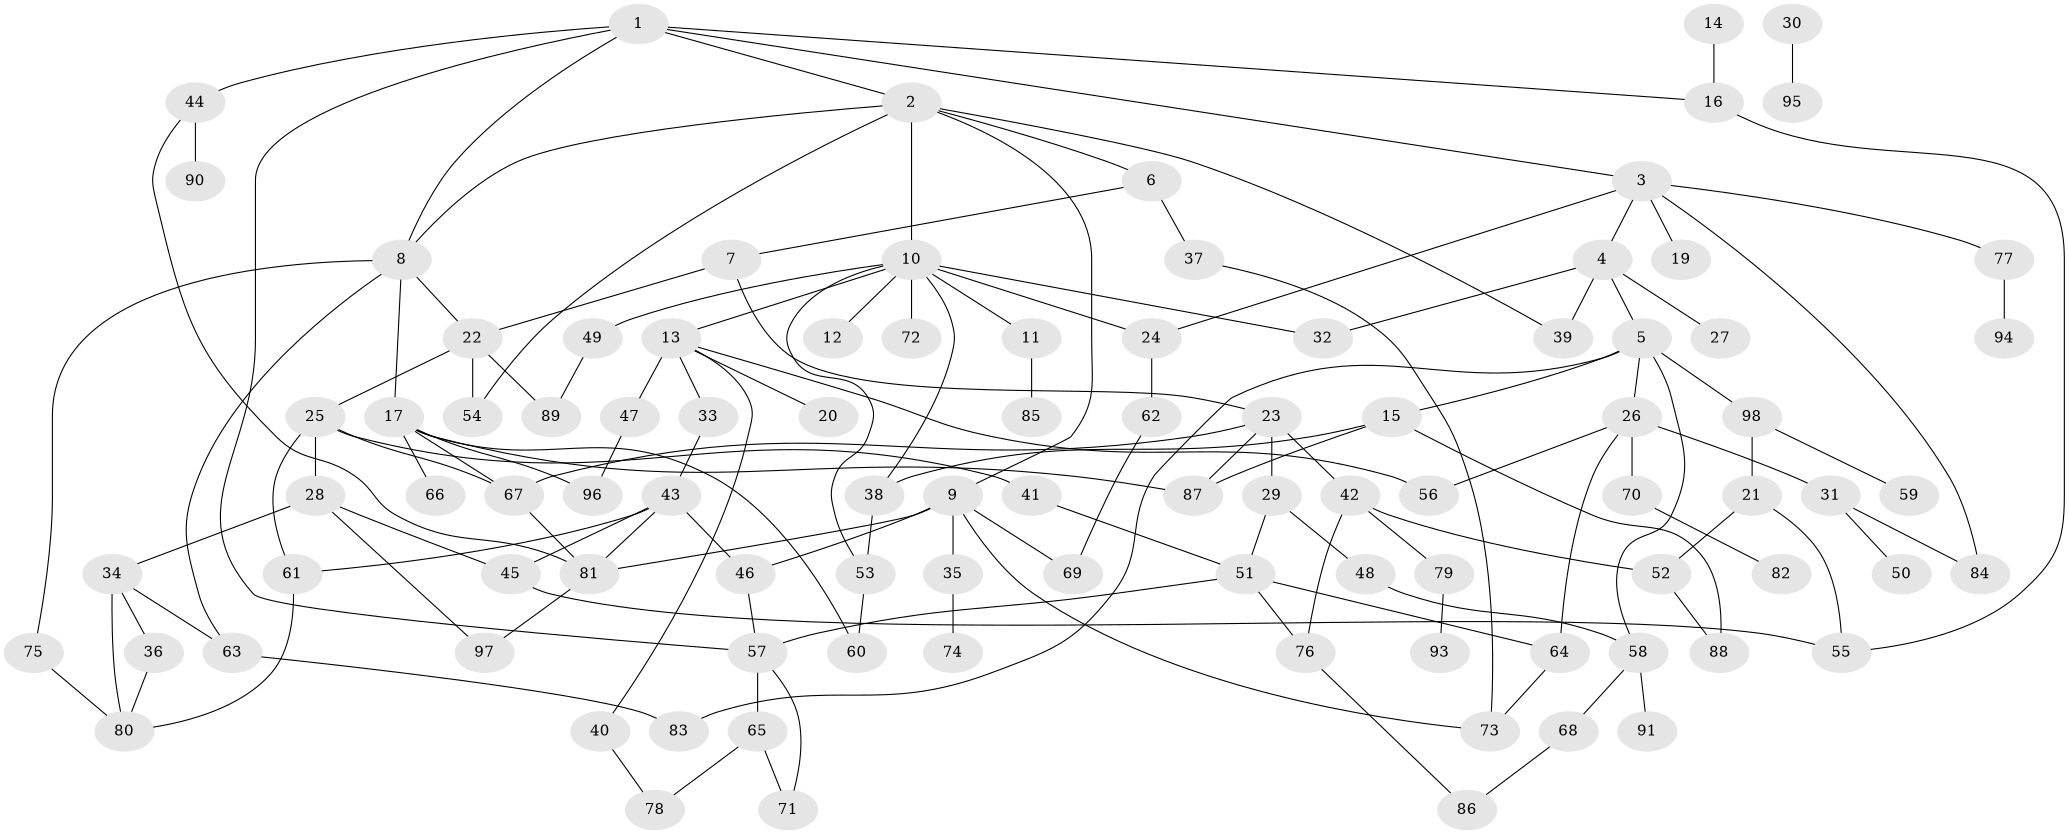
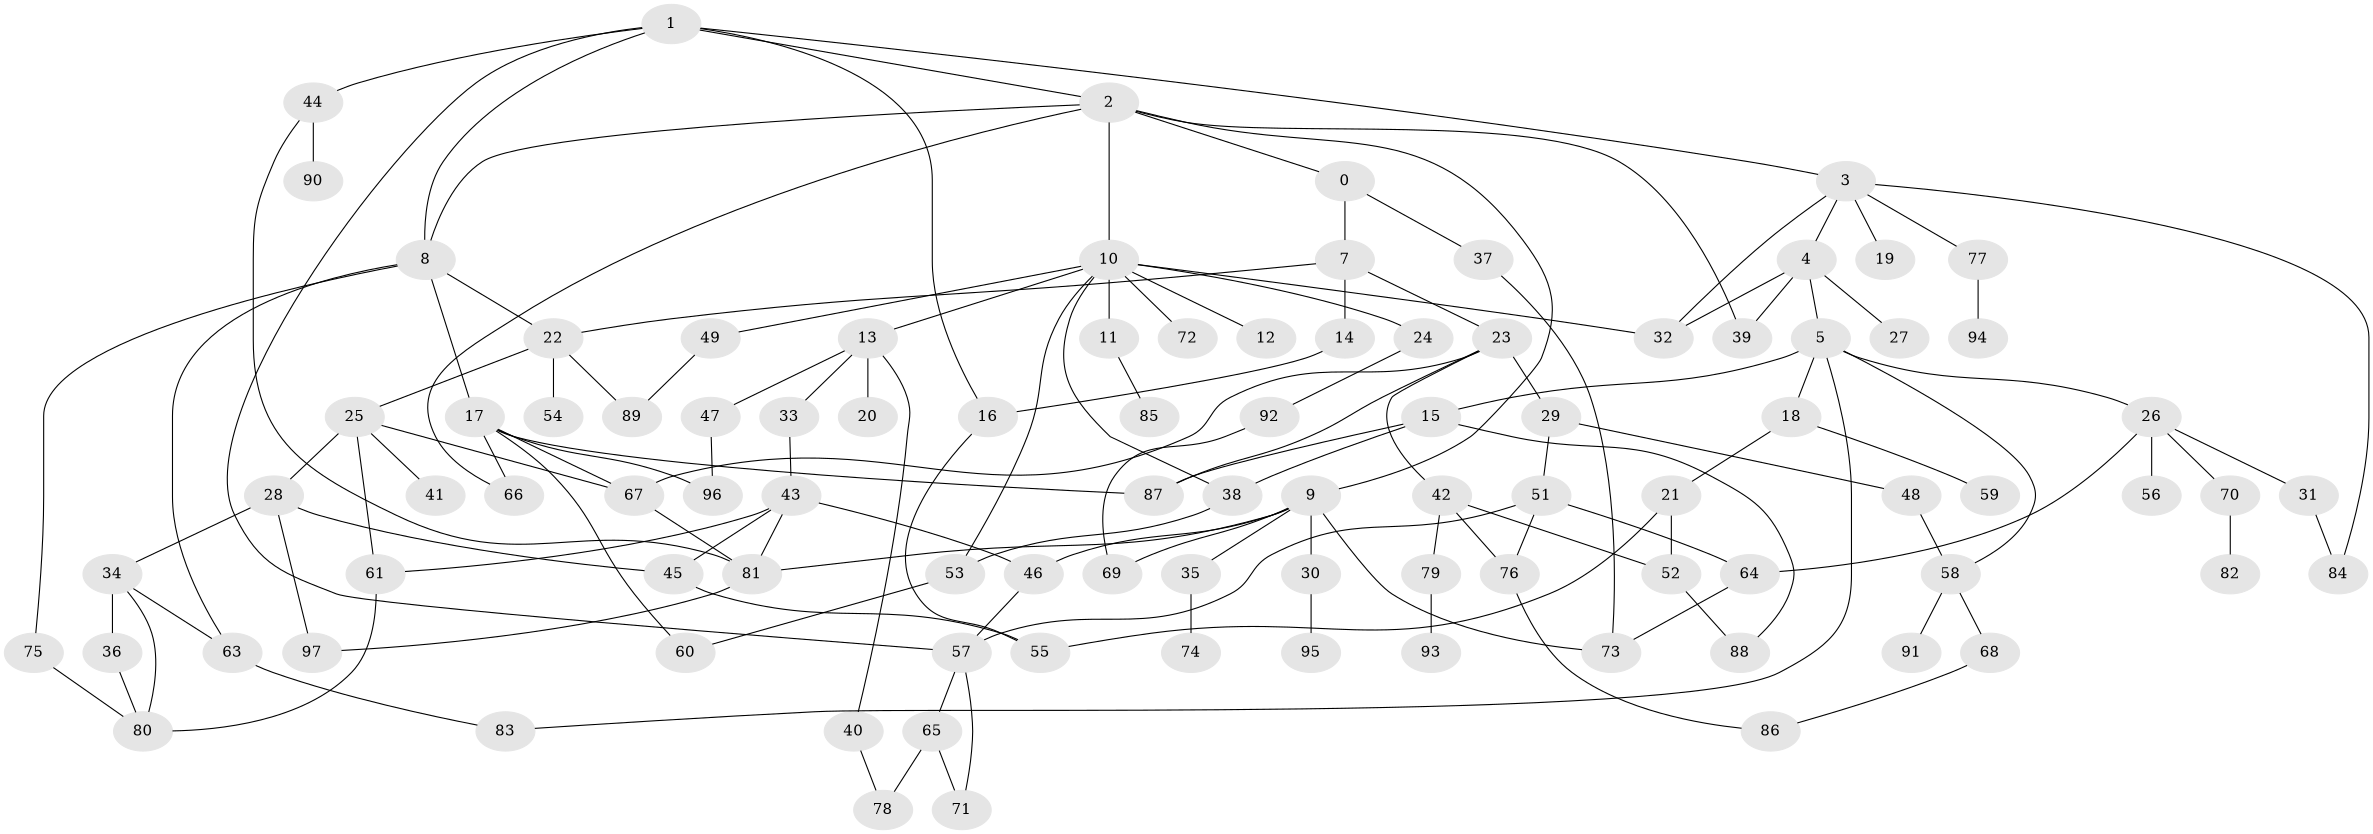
(1152, 181) -> (1345, 181)
(669, 234) -> (680, 233)
(1397, 260) -> (1750, 255)
none -> (1345, 299)
(1152, 417) -> (1270, 417)
(1752, 417) -> (1791, 417)
(1029, 443) -> none
none -> (1311, 531)
(1143, 536) -> none
(1902, 574) -> none
